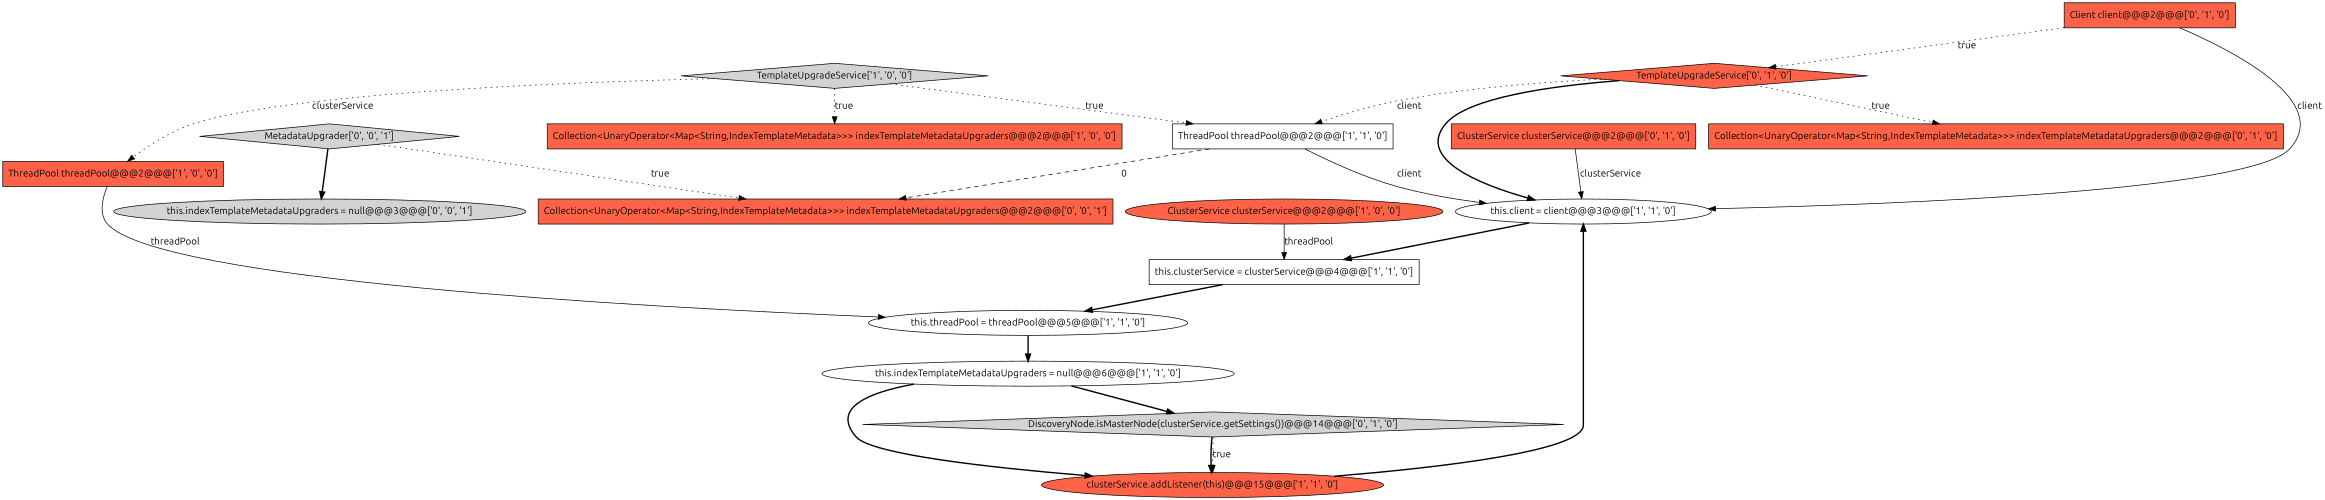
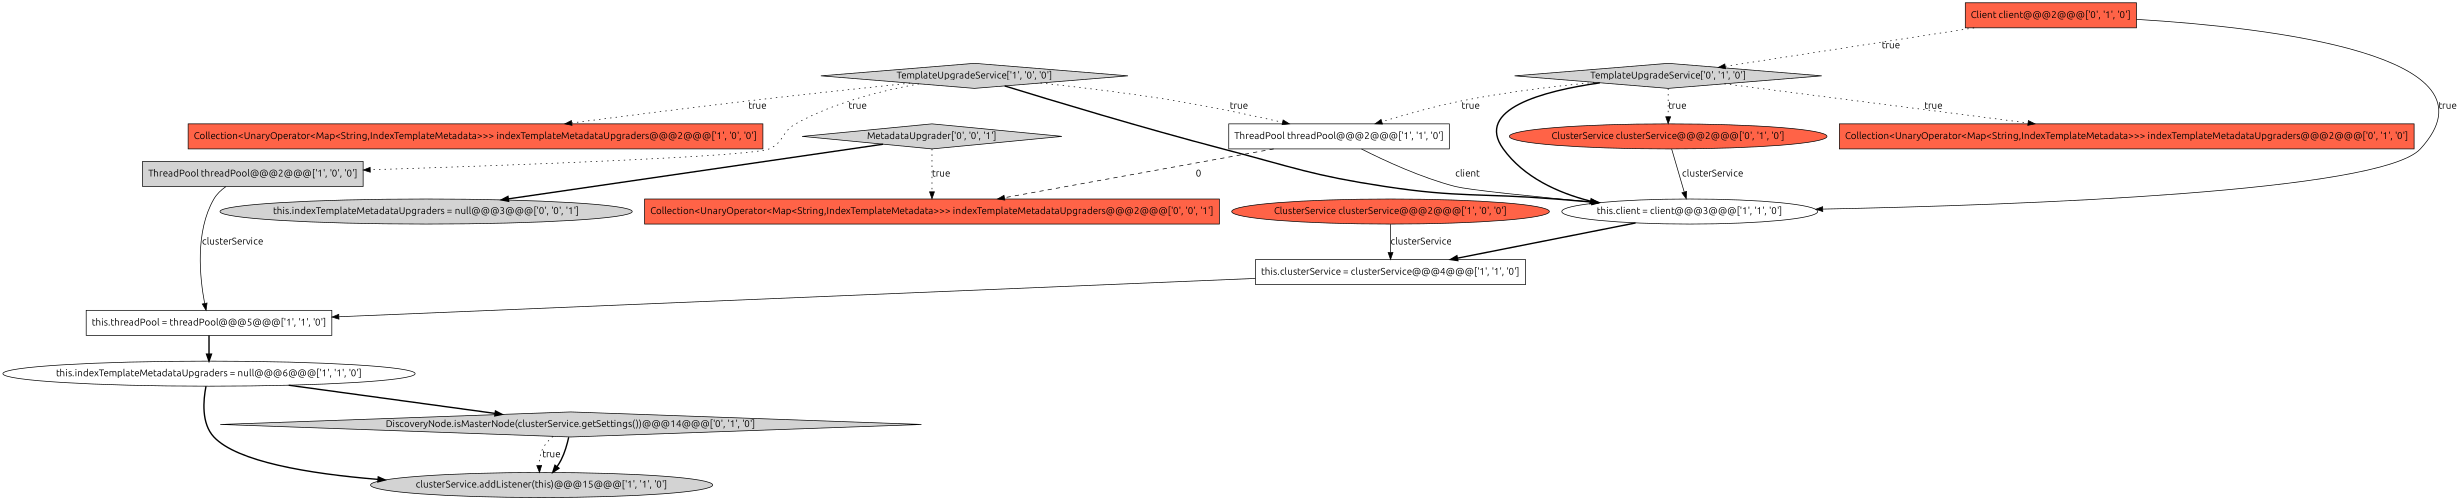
(1714, 76) -> (1668, 76)
none -> (1668, 103)
(343, 106) -> (858, 106)
(1409, 106) -> (1471, 106)
(2310, 106) -> (2448, 106)
(1574, 136) -> (1668, 136)
(113, 174) -> (253, 174)
(175, 242) -> (233, 242)
(1309, 242) -> (1421, 242)
(1158, 297) -> (797, 298)
(1028, 323) -> (209, 323)
(1558, 443) -> (1294, 168)
(1212, 485) -> (542, 485)
